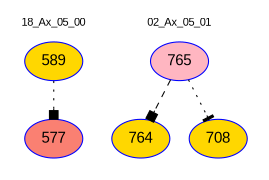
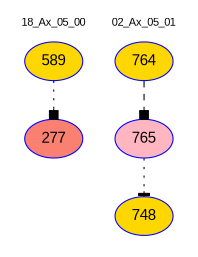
(163, 95) -> (144, 95)
(54, 139) -> (54, 139)
(218, 139) -> (144, 216)
